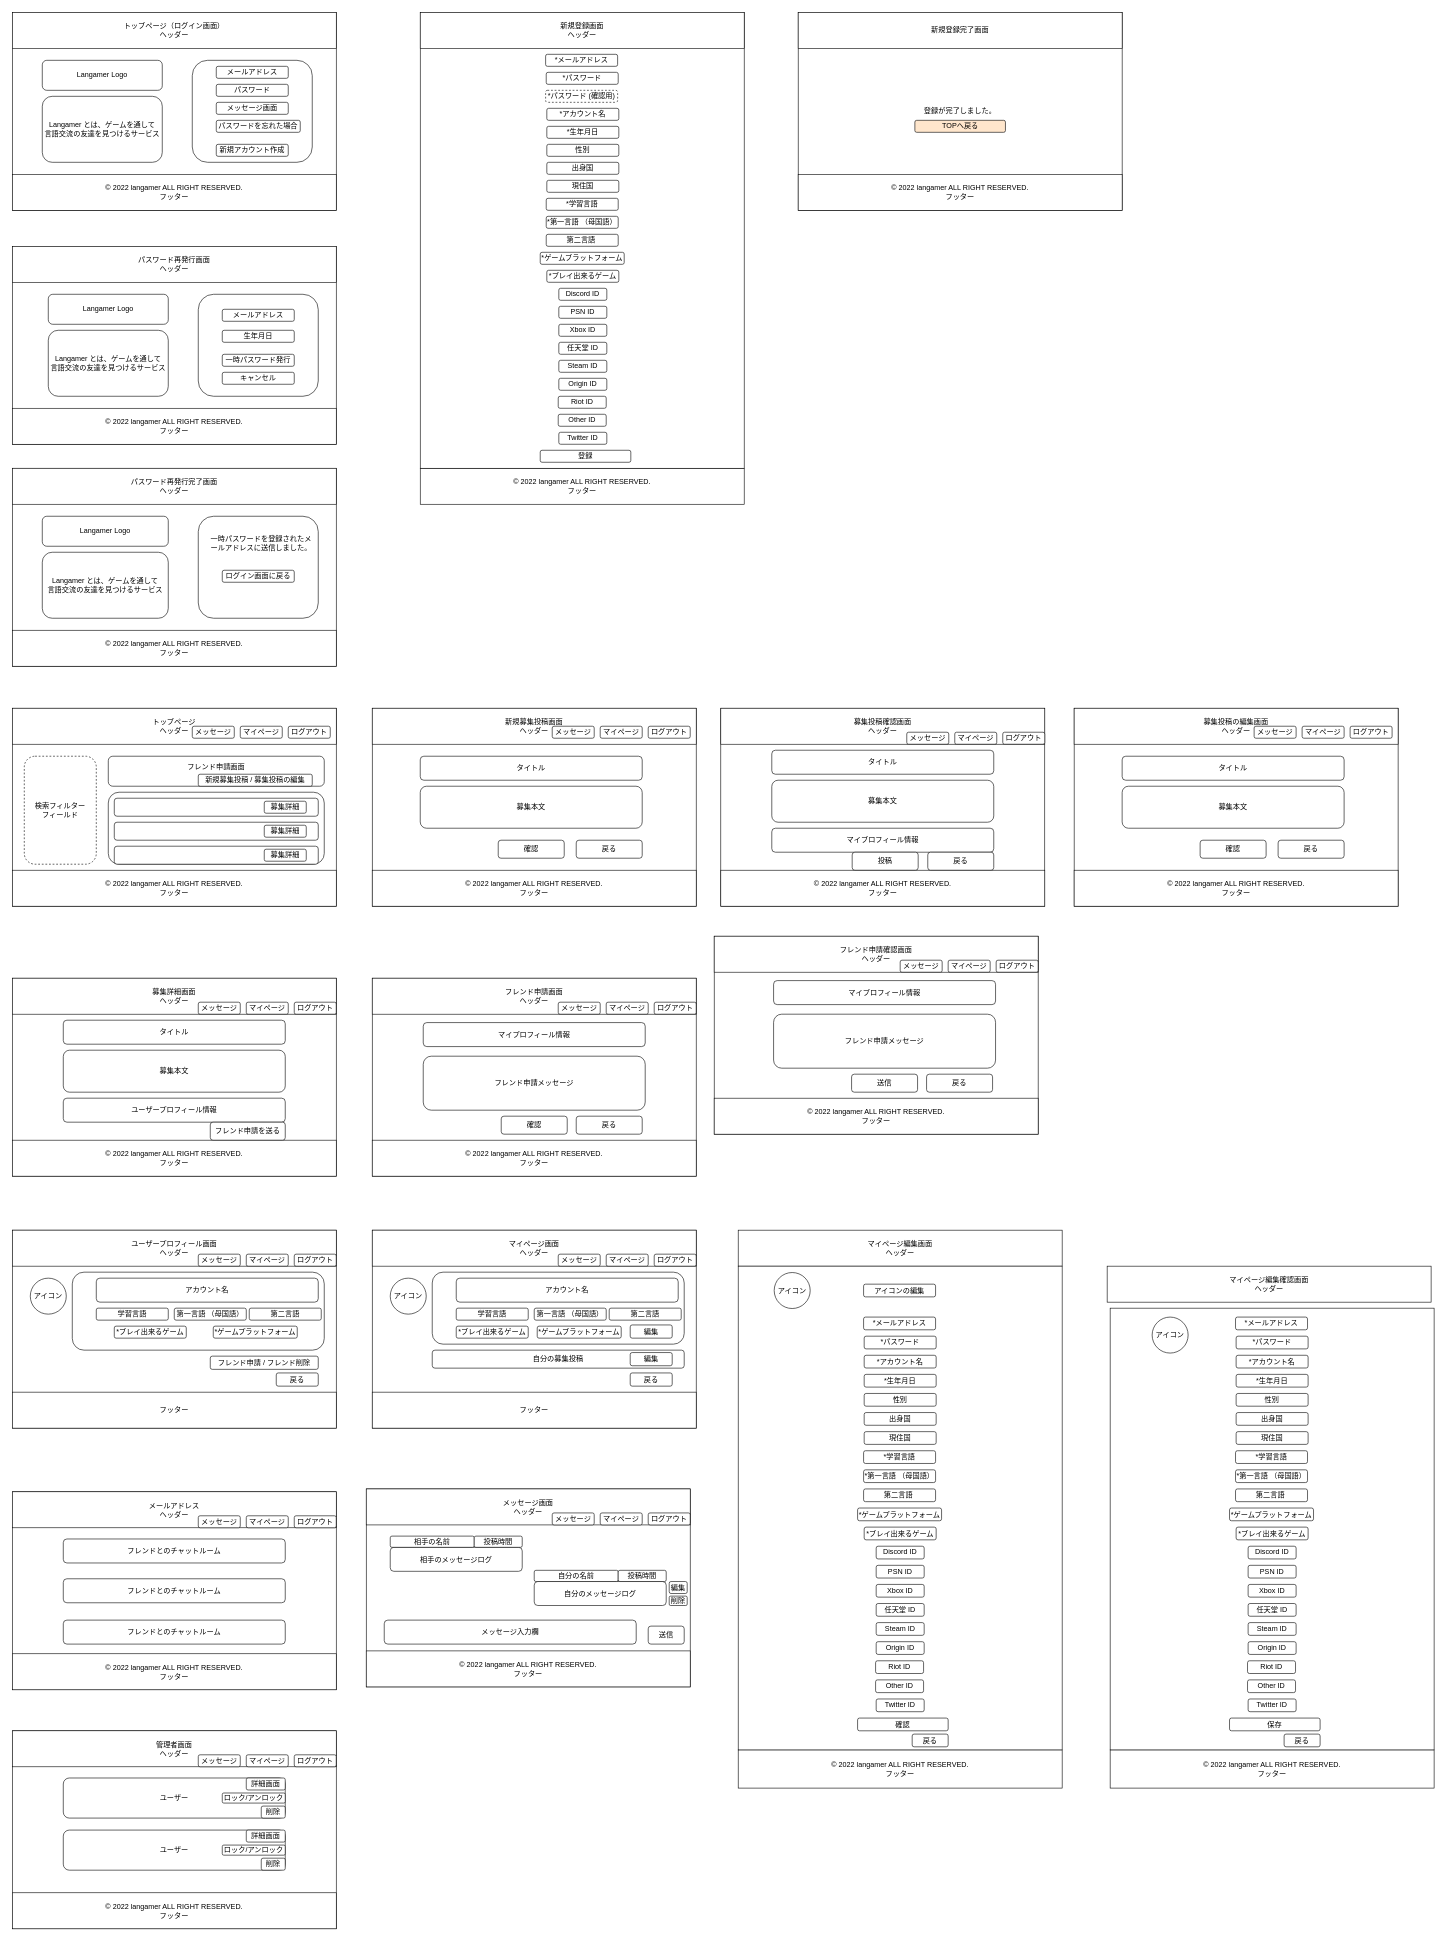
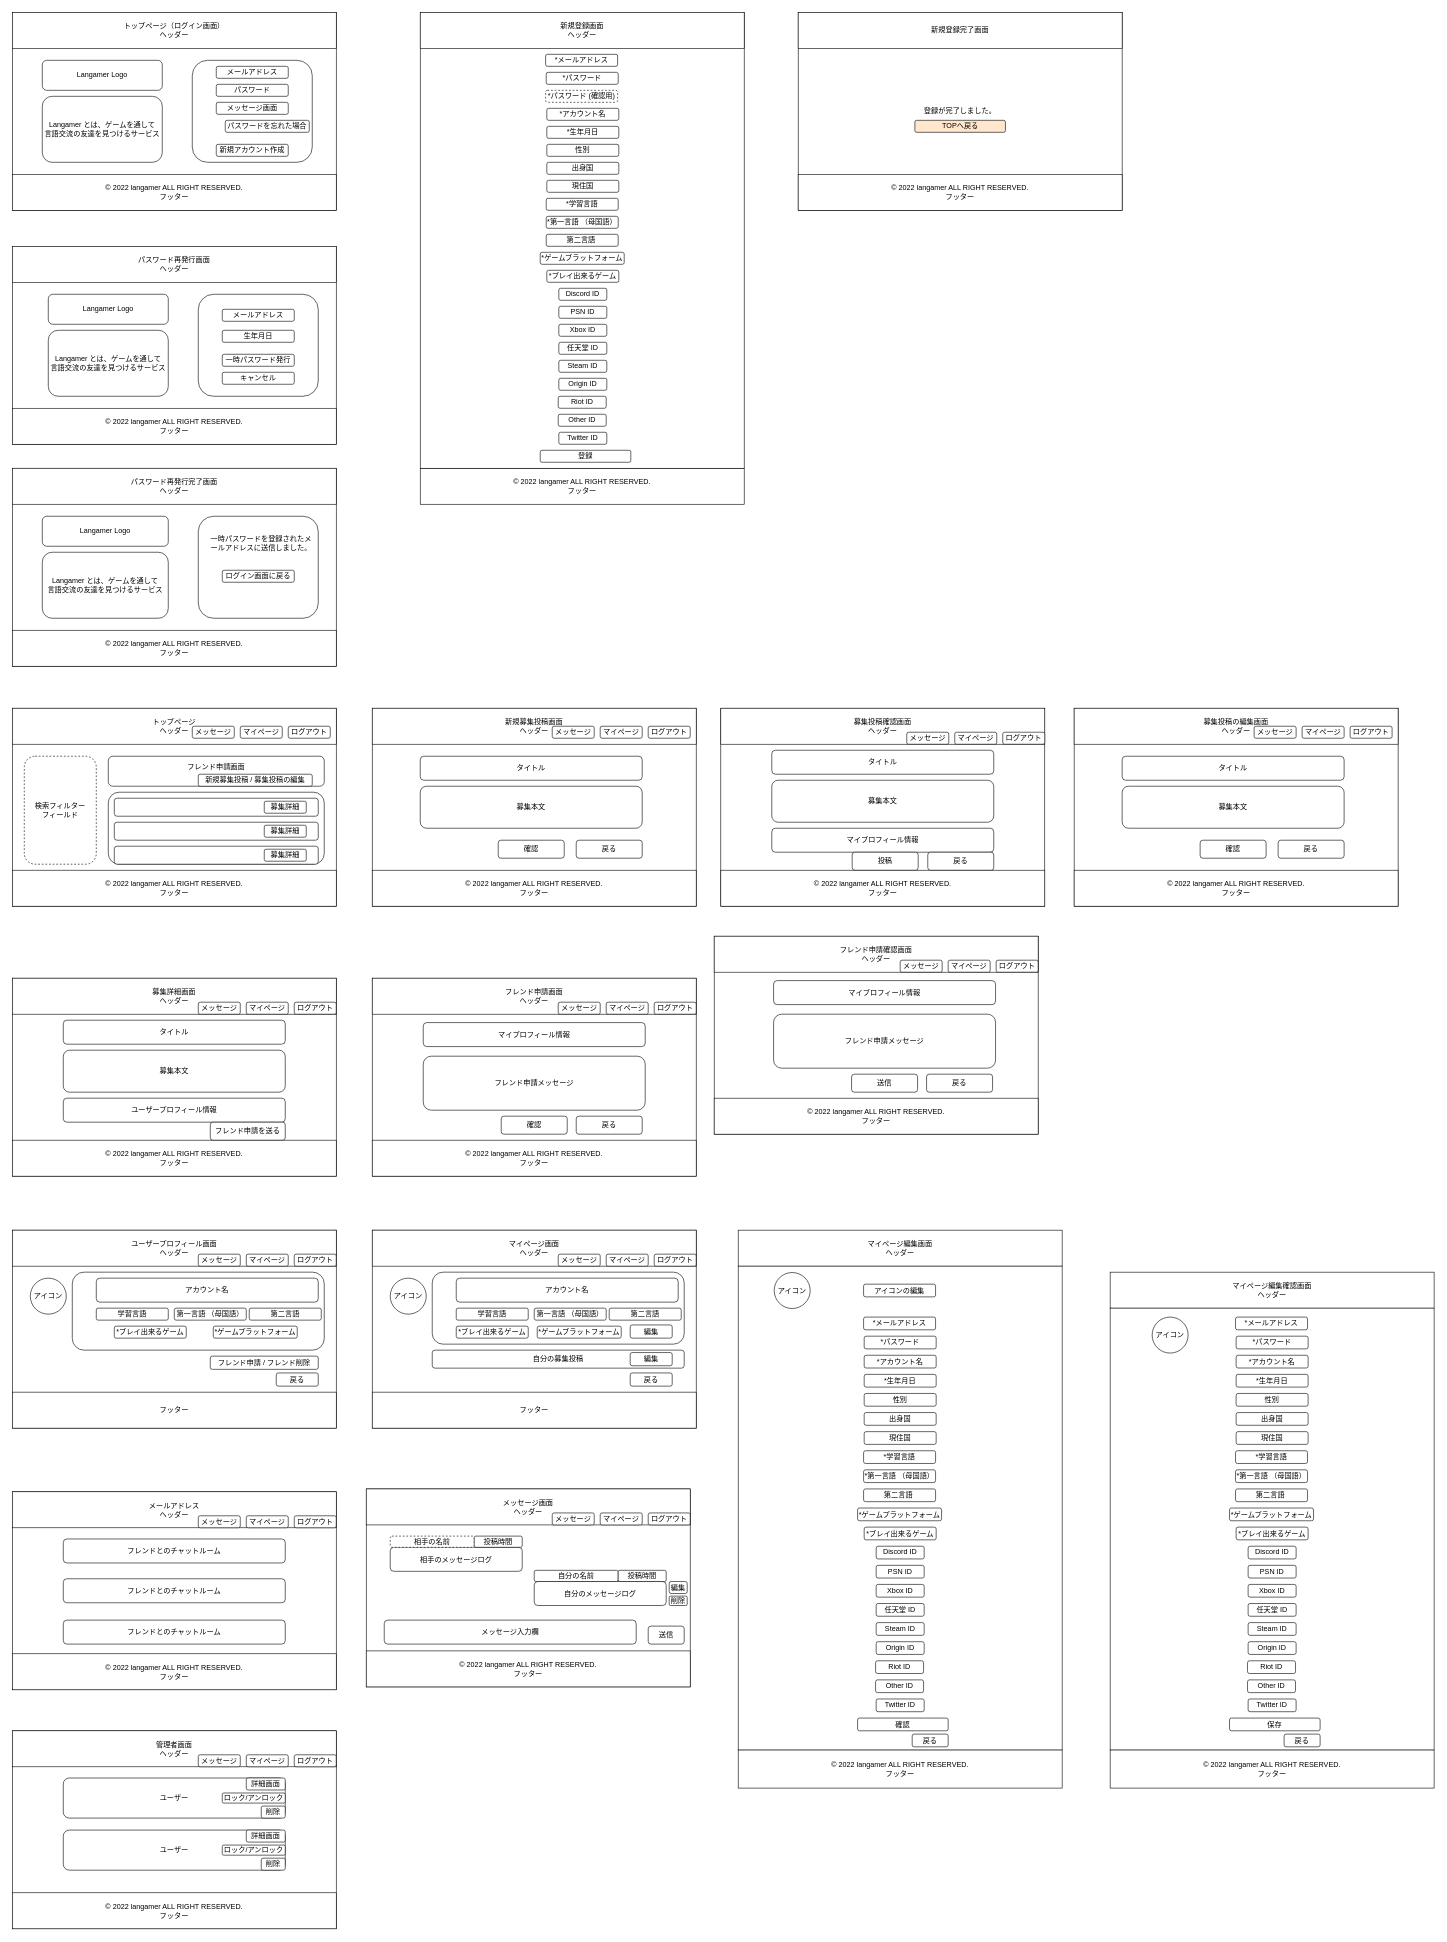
(258, 126) -> (267, 126)
(1269, 1284) -> (1272, 1290)
(432, 1542) -> (432, 1542)
